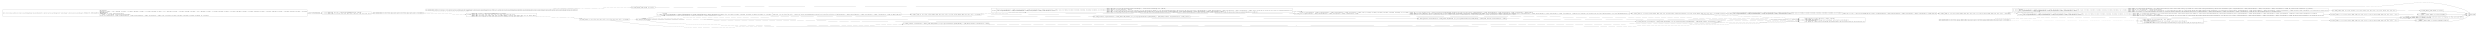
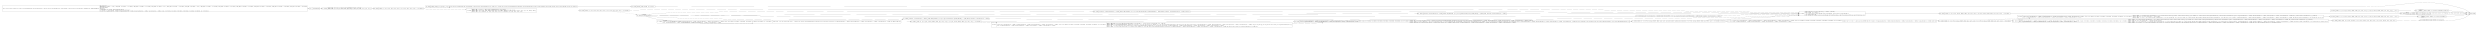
(2171, 21) -> none
